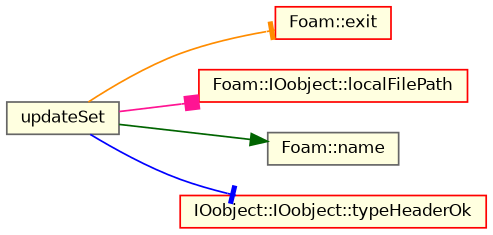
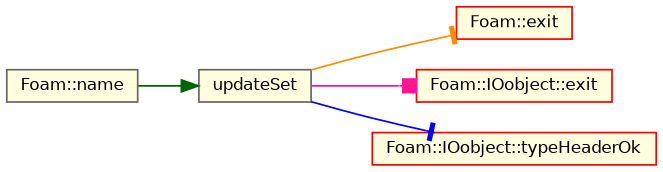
(333, 86) -> (514, 86)
(185, 132) -> (160, 86)
(333, 212) -> (514, 149)
